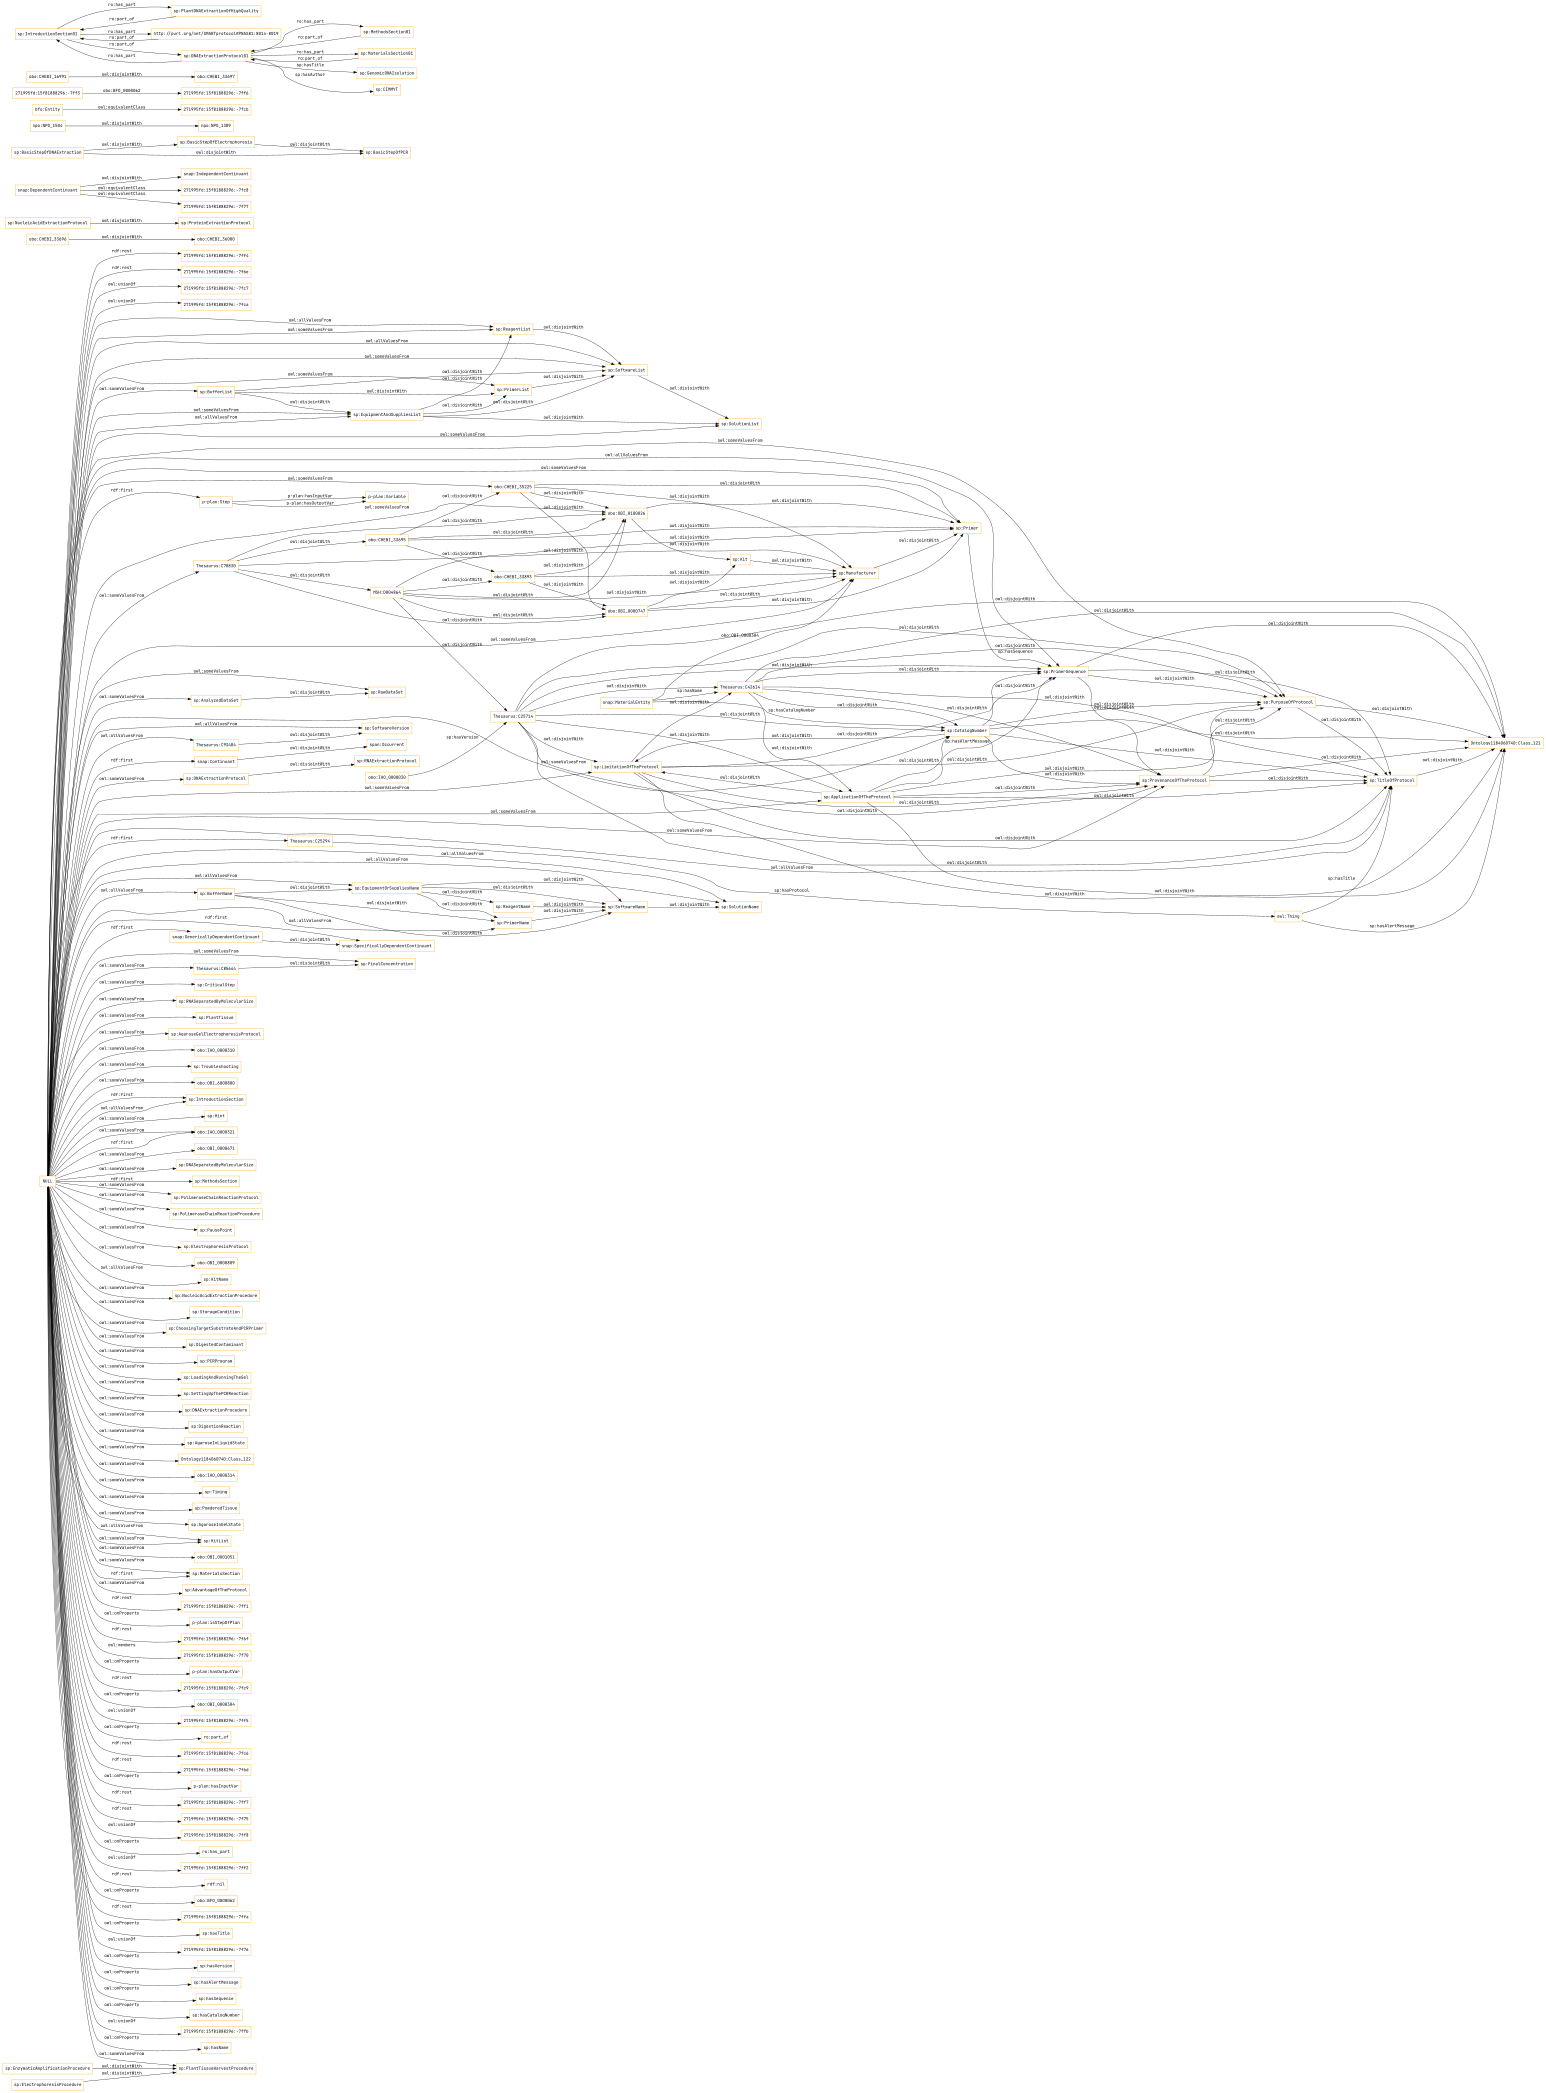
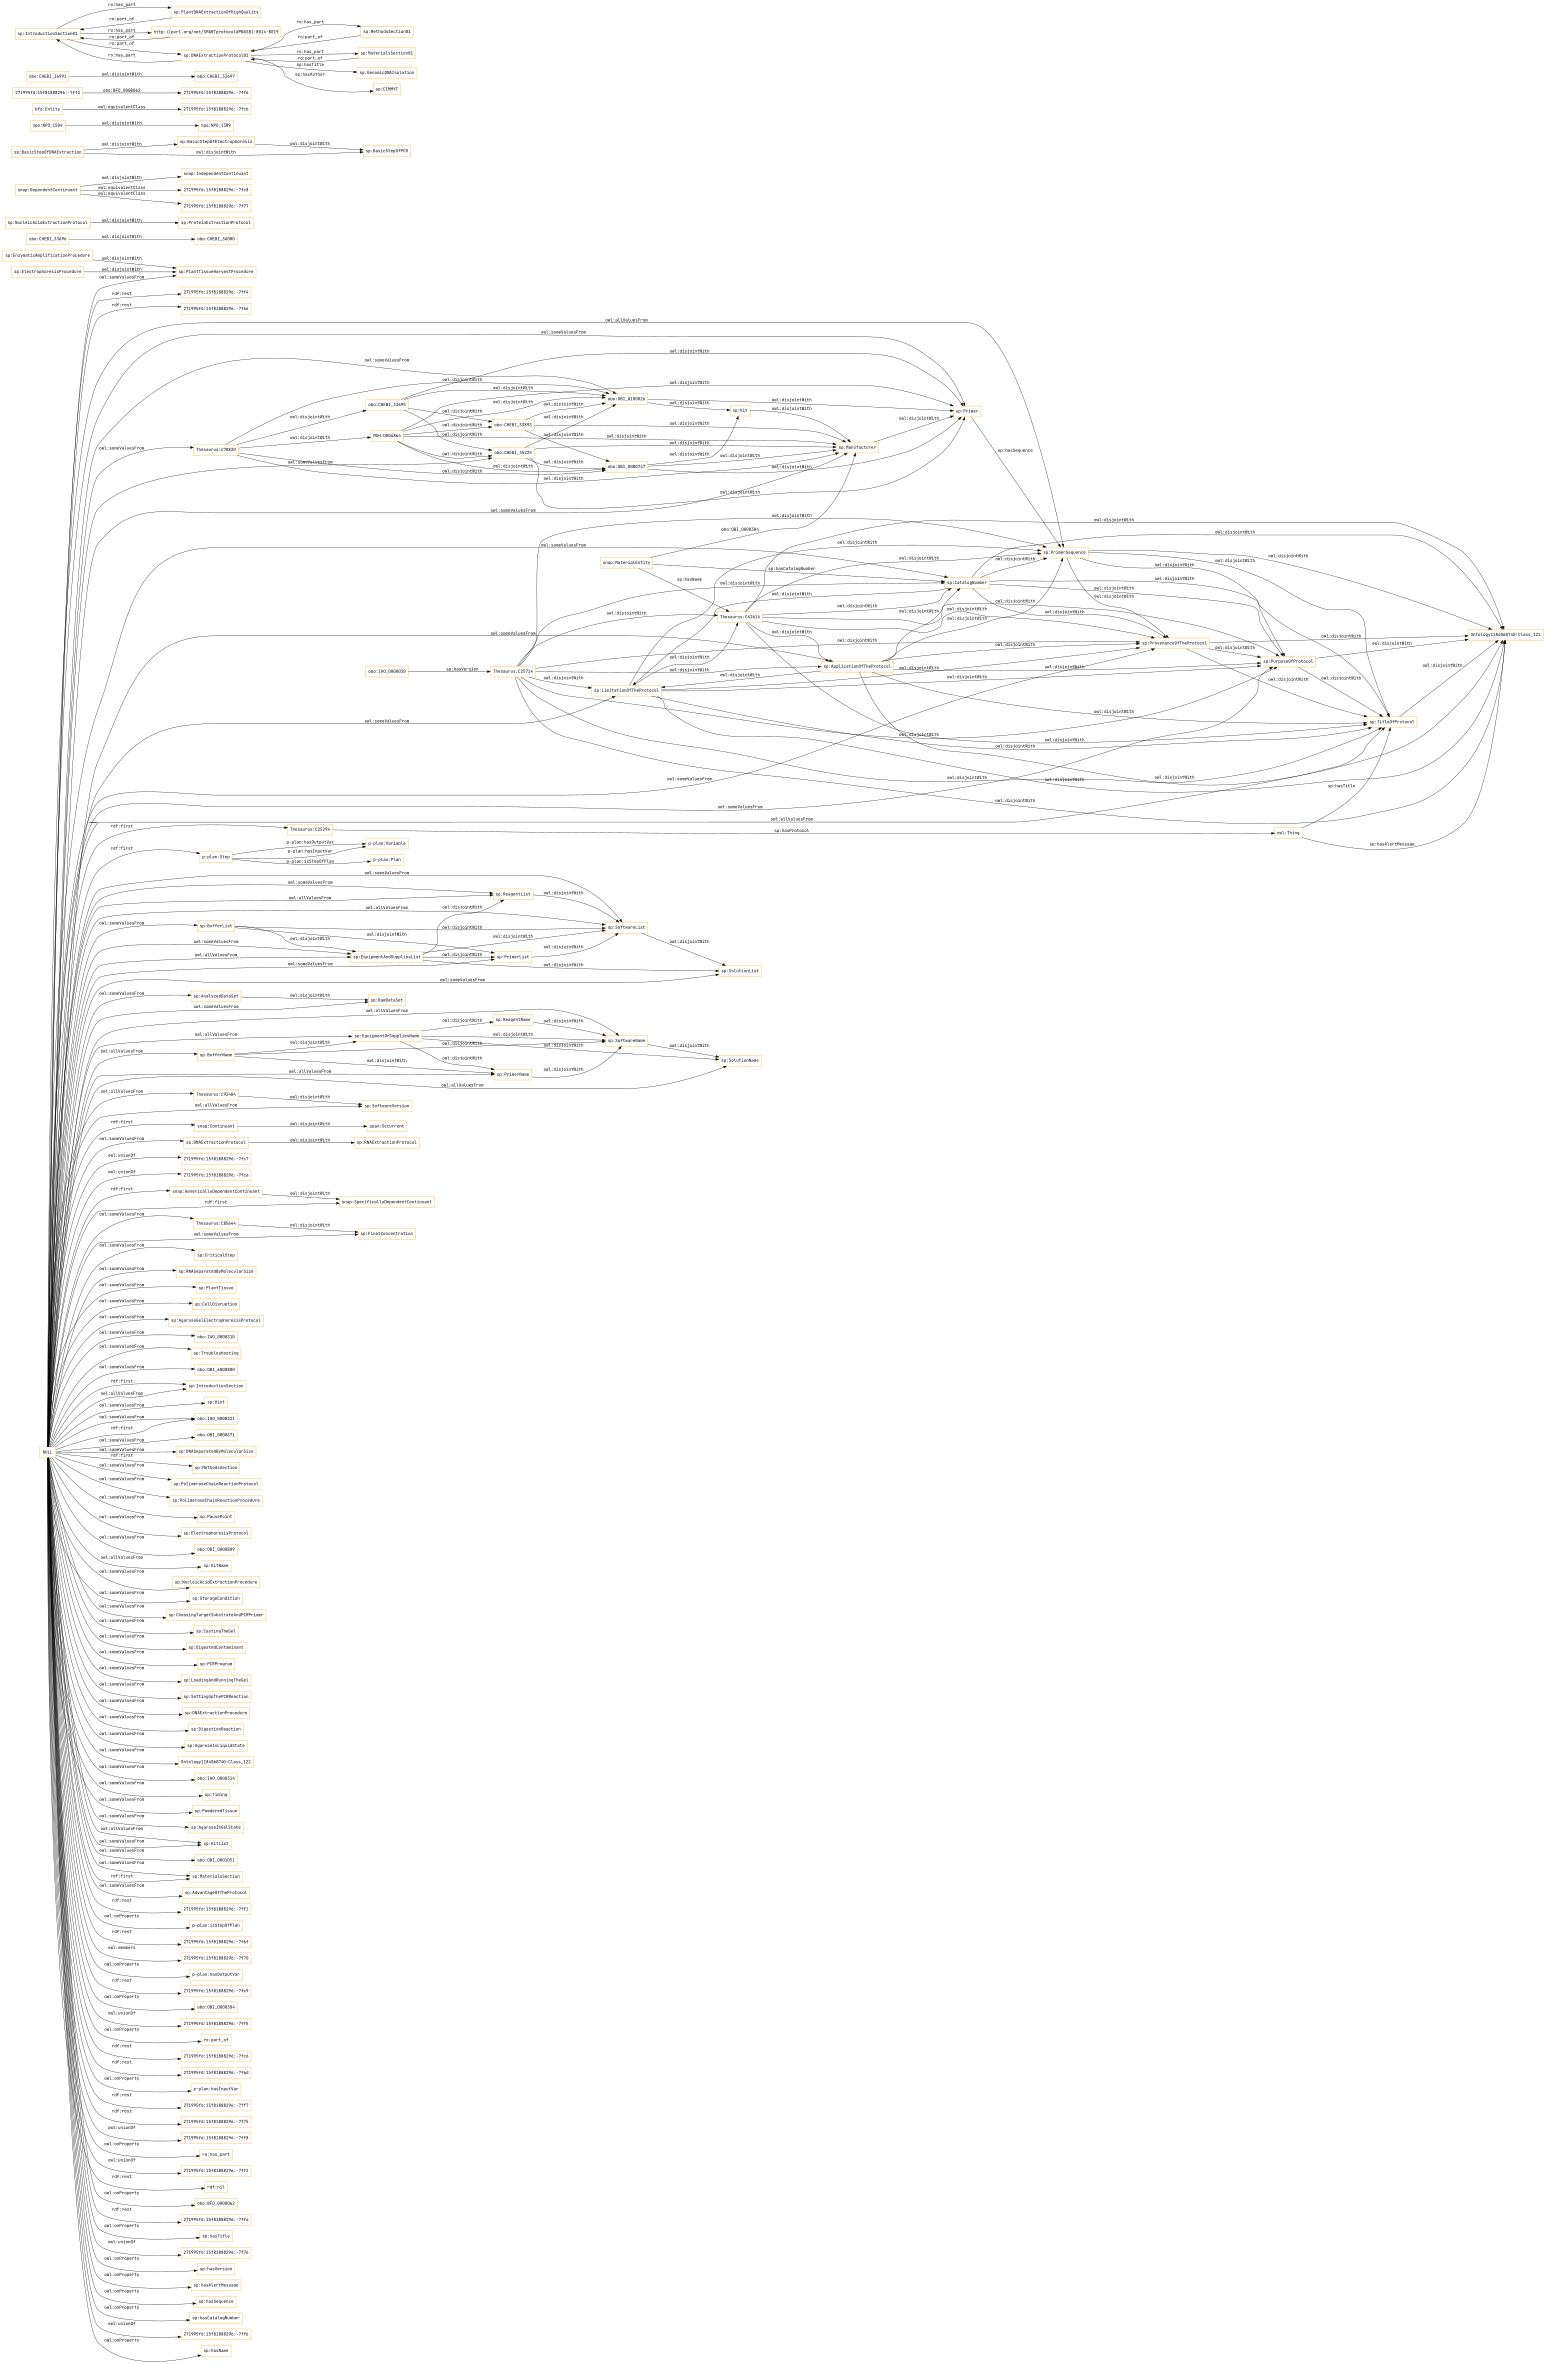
(449, 653) -> (442, 457)
(967, 741) -> (967, 619)
none -> (387, 860)
none -> (216, 1304)
none -> (216, 1631)
